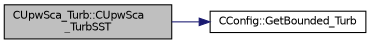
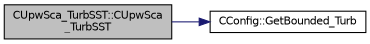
(88, 22) -> (88, 22)
